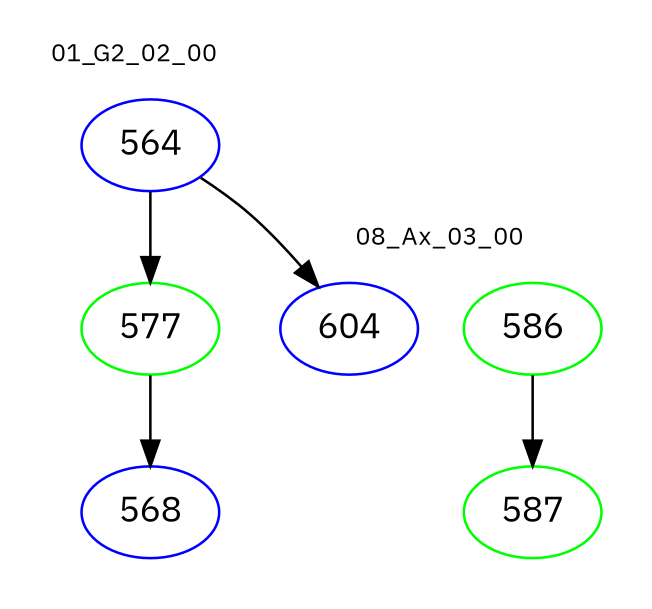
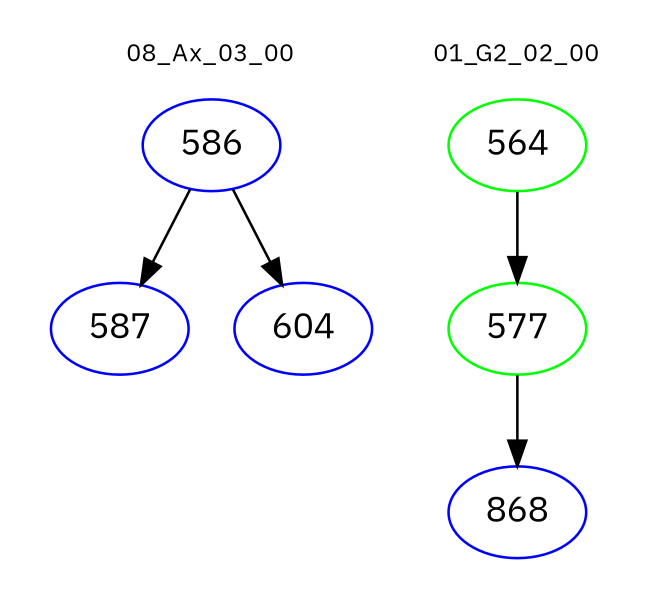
(150, 145) -> (517, 145)
(276, 239) -> (252, 226)
(533, 329) -> (212, 145)
(150, 512) -> (517, 512)
(533, 512) -> (120, 329)
